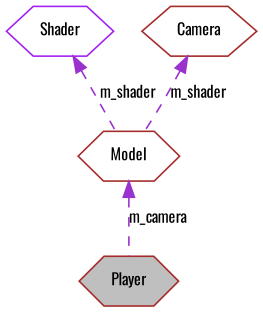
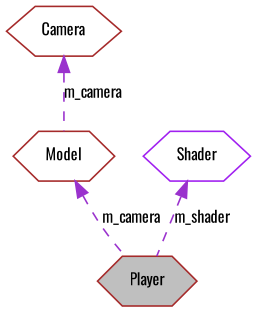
(199, 94) -> (94, 94)
(98, 101) -> (169, 226)
